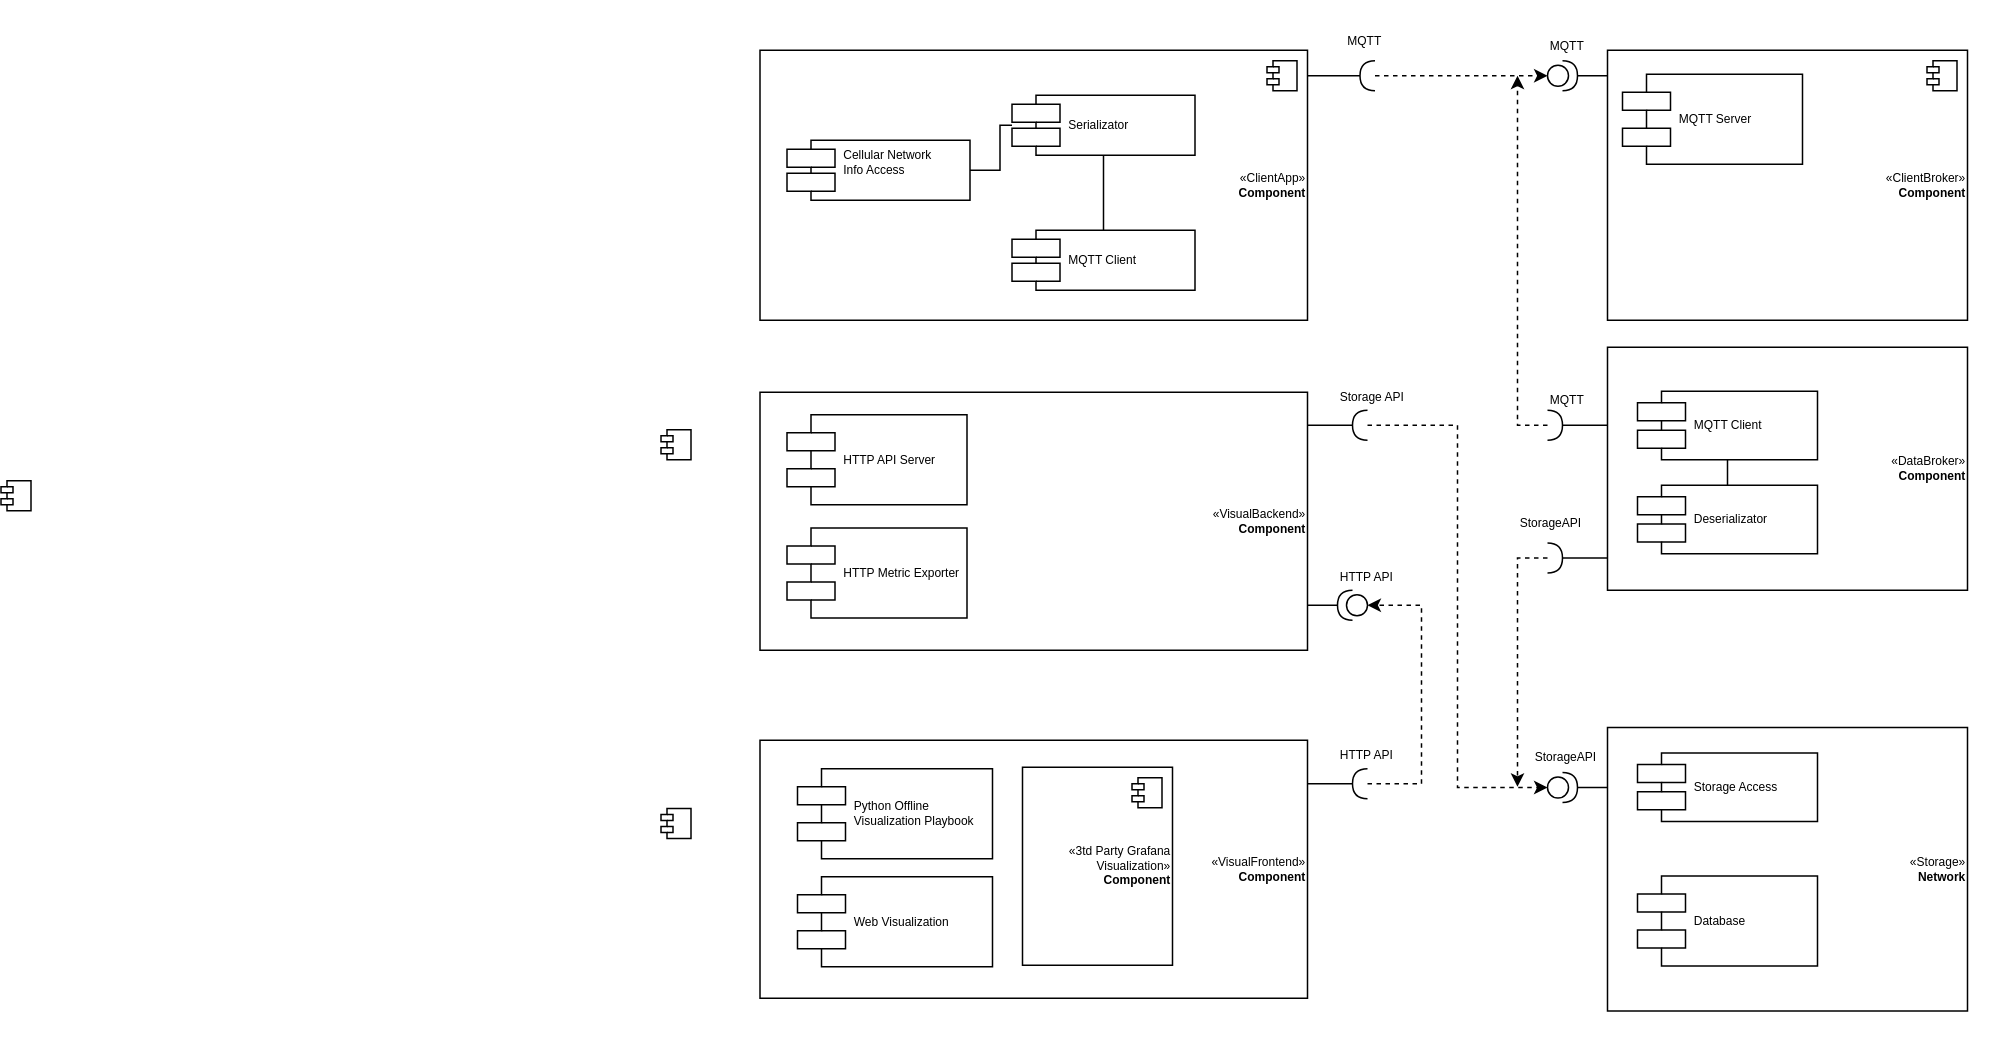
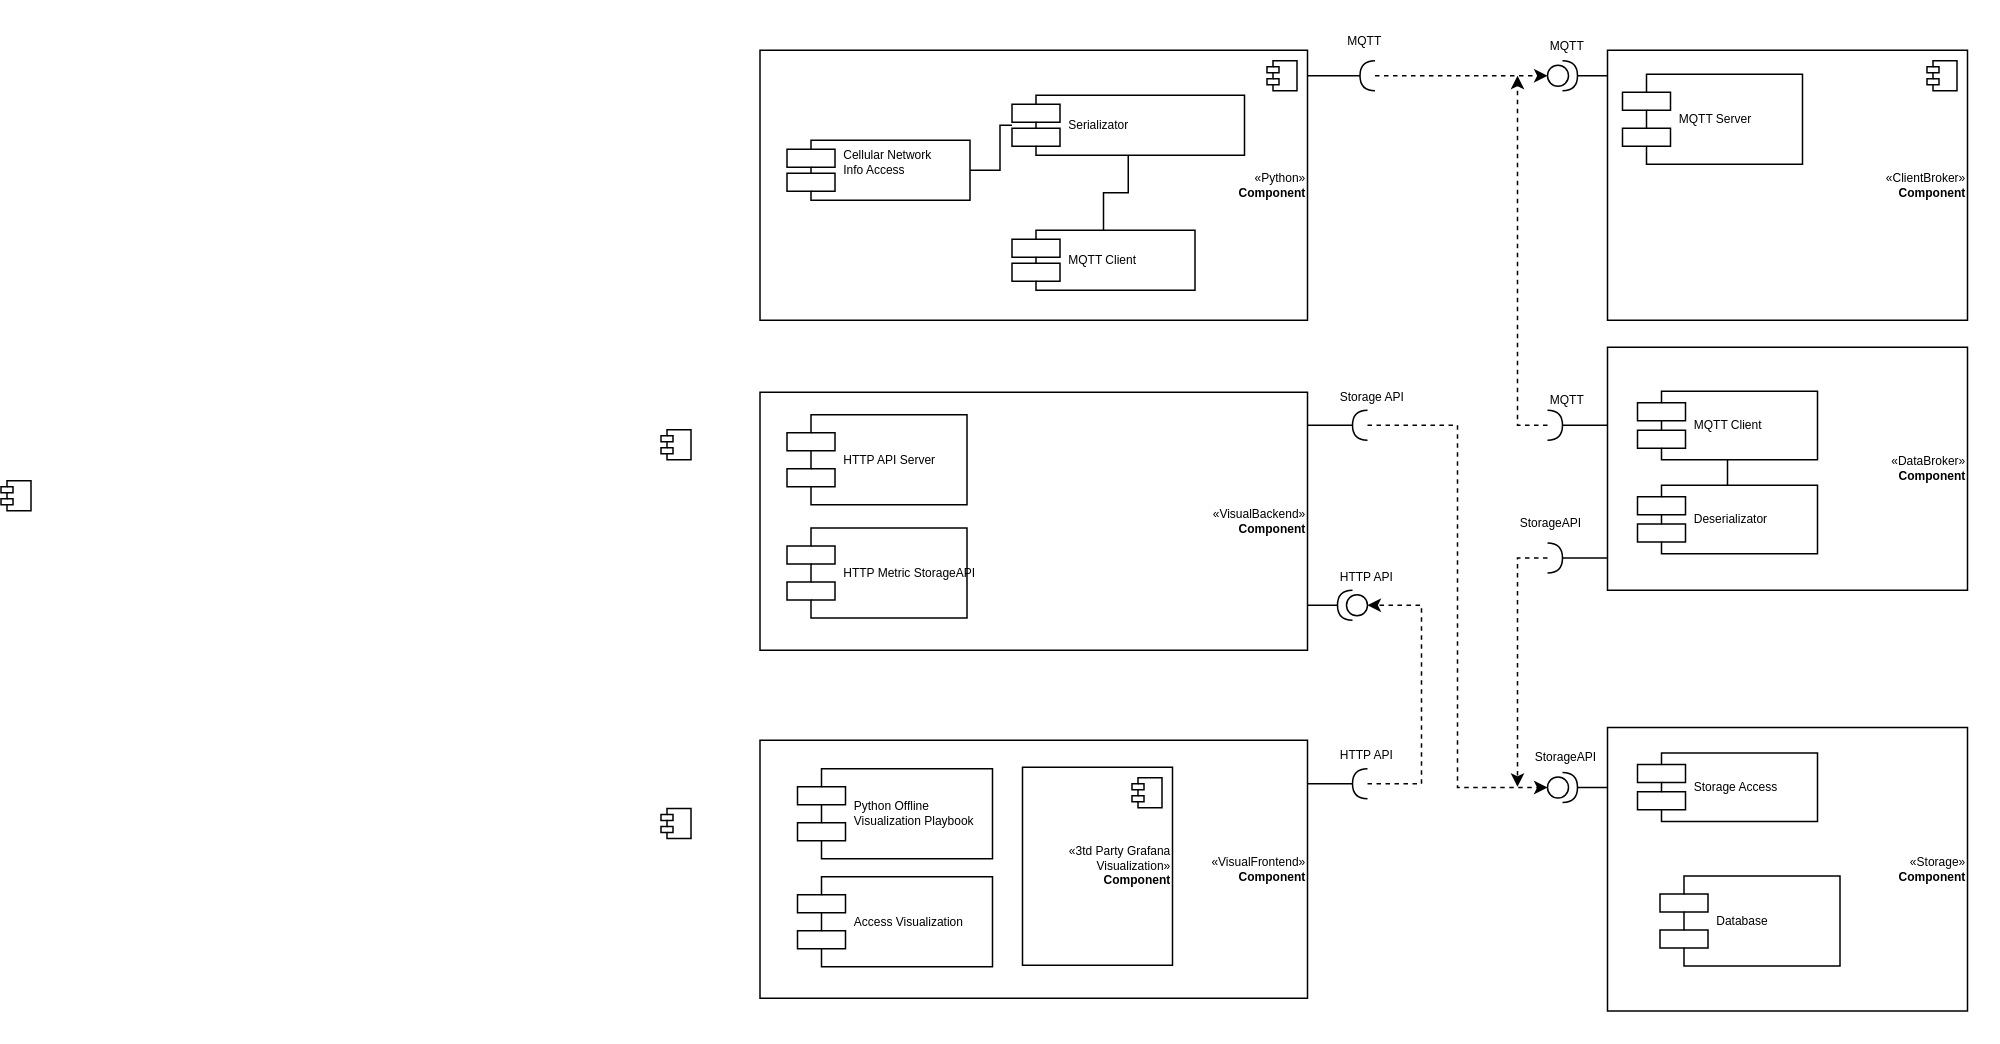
(1103, 125) -> (1128, 125)
(1272, 185) -> (1276, 185)
(906, 573) -> (912, 573)
(1936, 869) -> (1936, 869)
(1727, 921) -> (1750, 921)
(903, 922) -> (913, 922)
